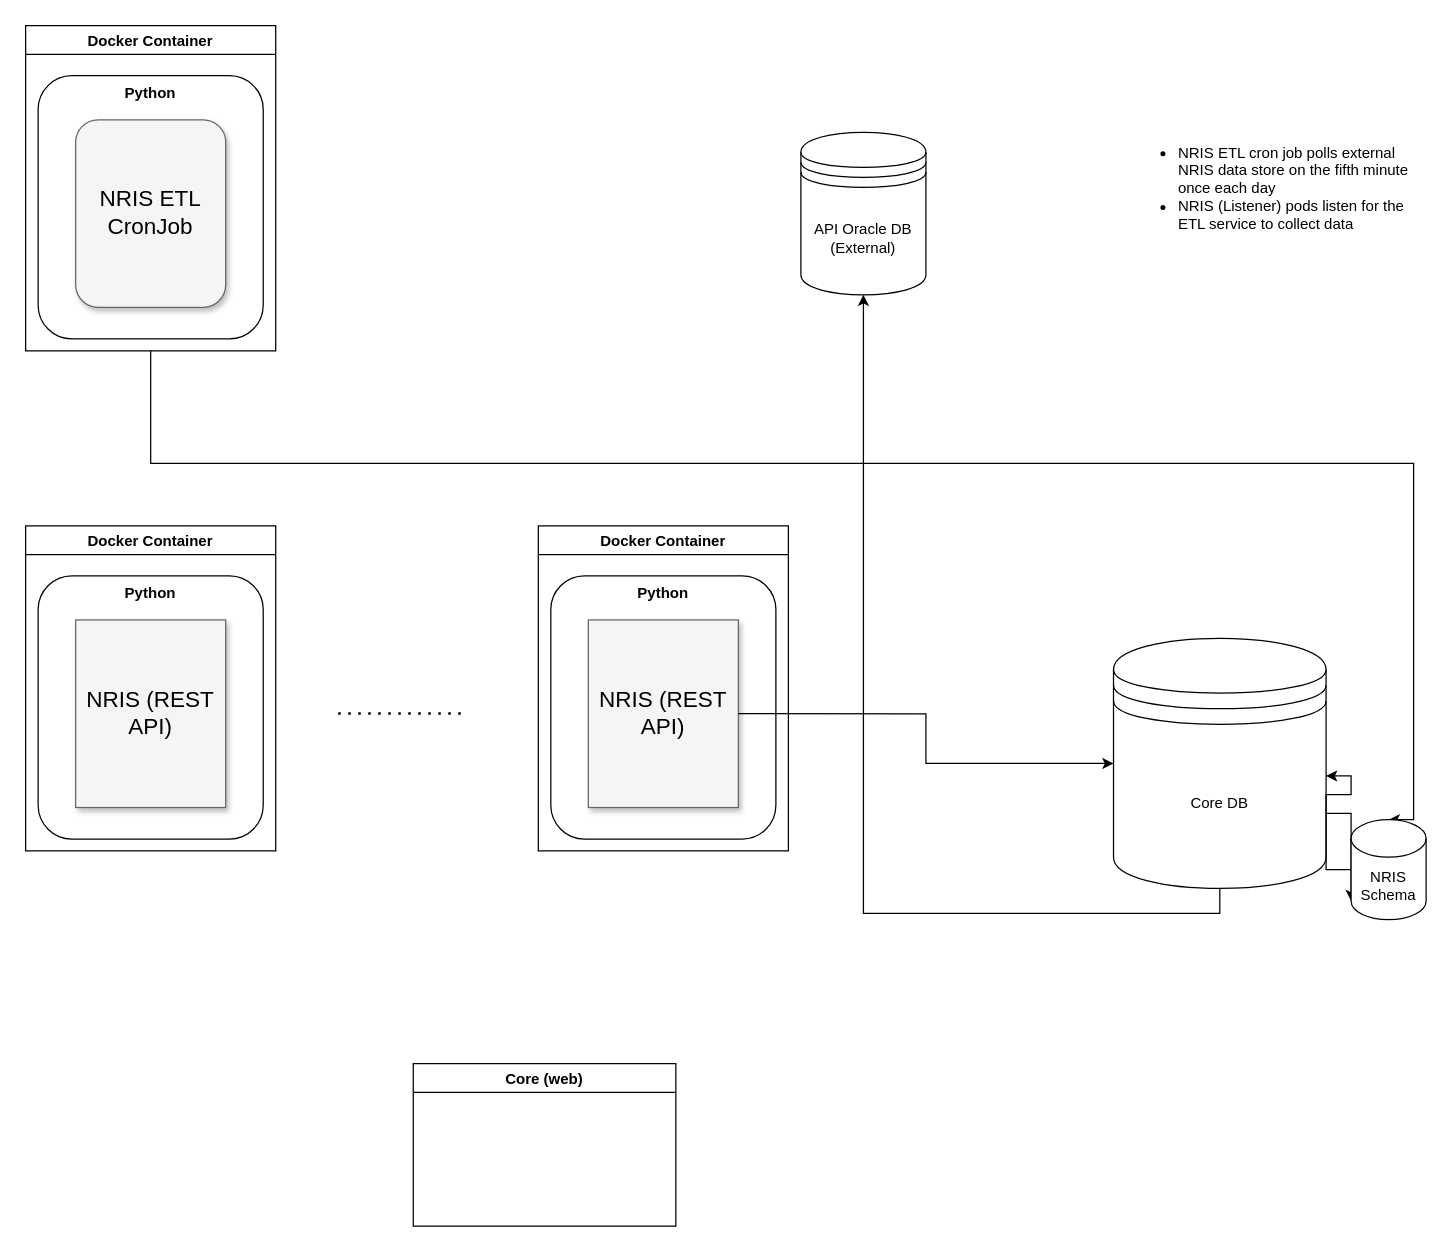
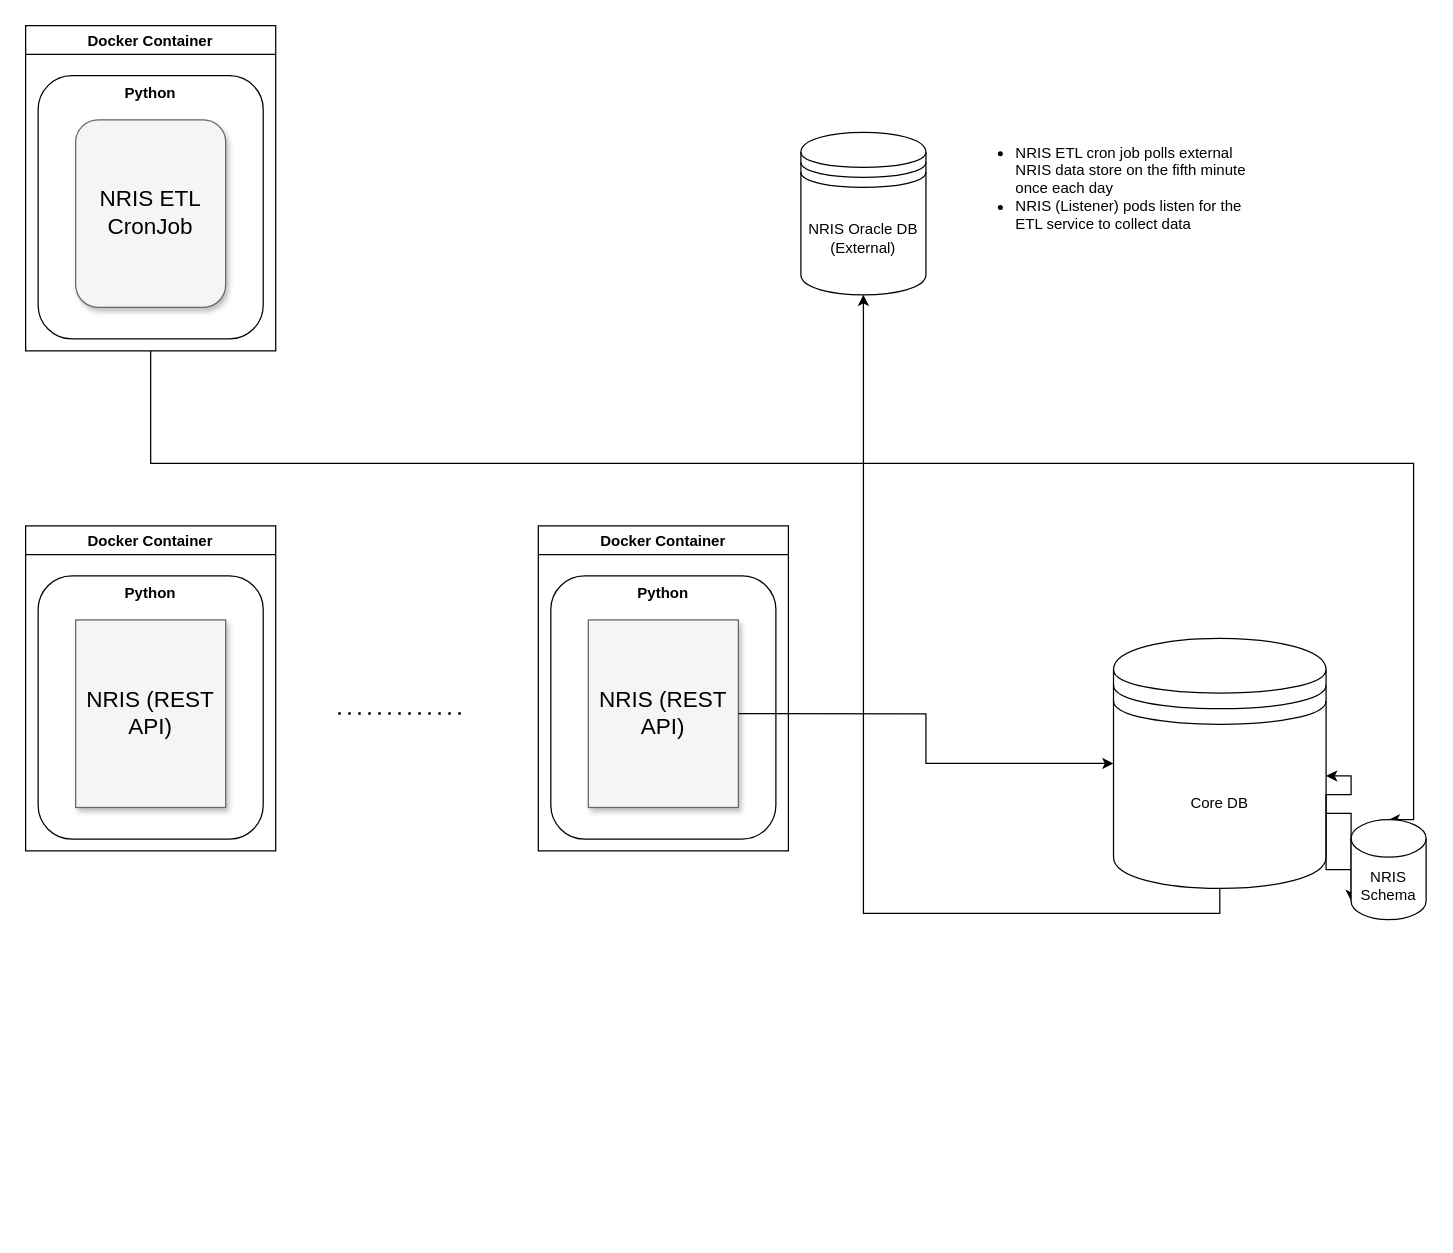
(1269, 188) -> (1107, 188)
(863, 238) -> (863, 238)
(544, 1144) -> none
